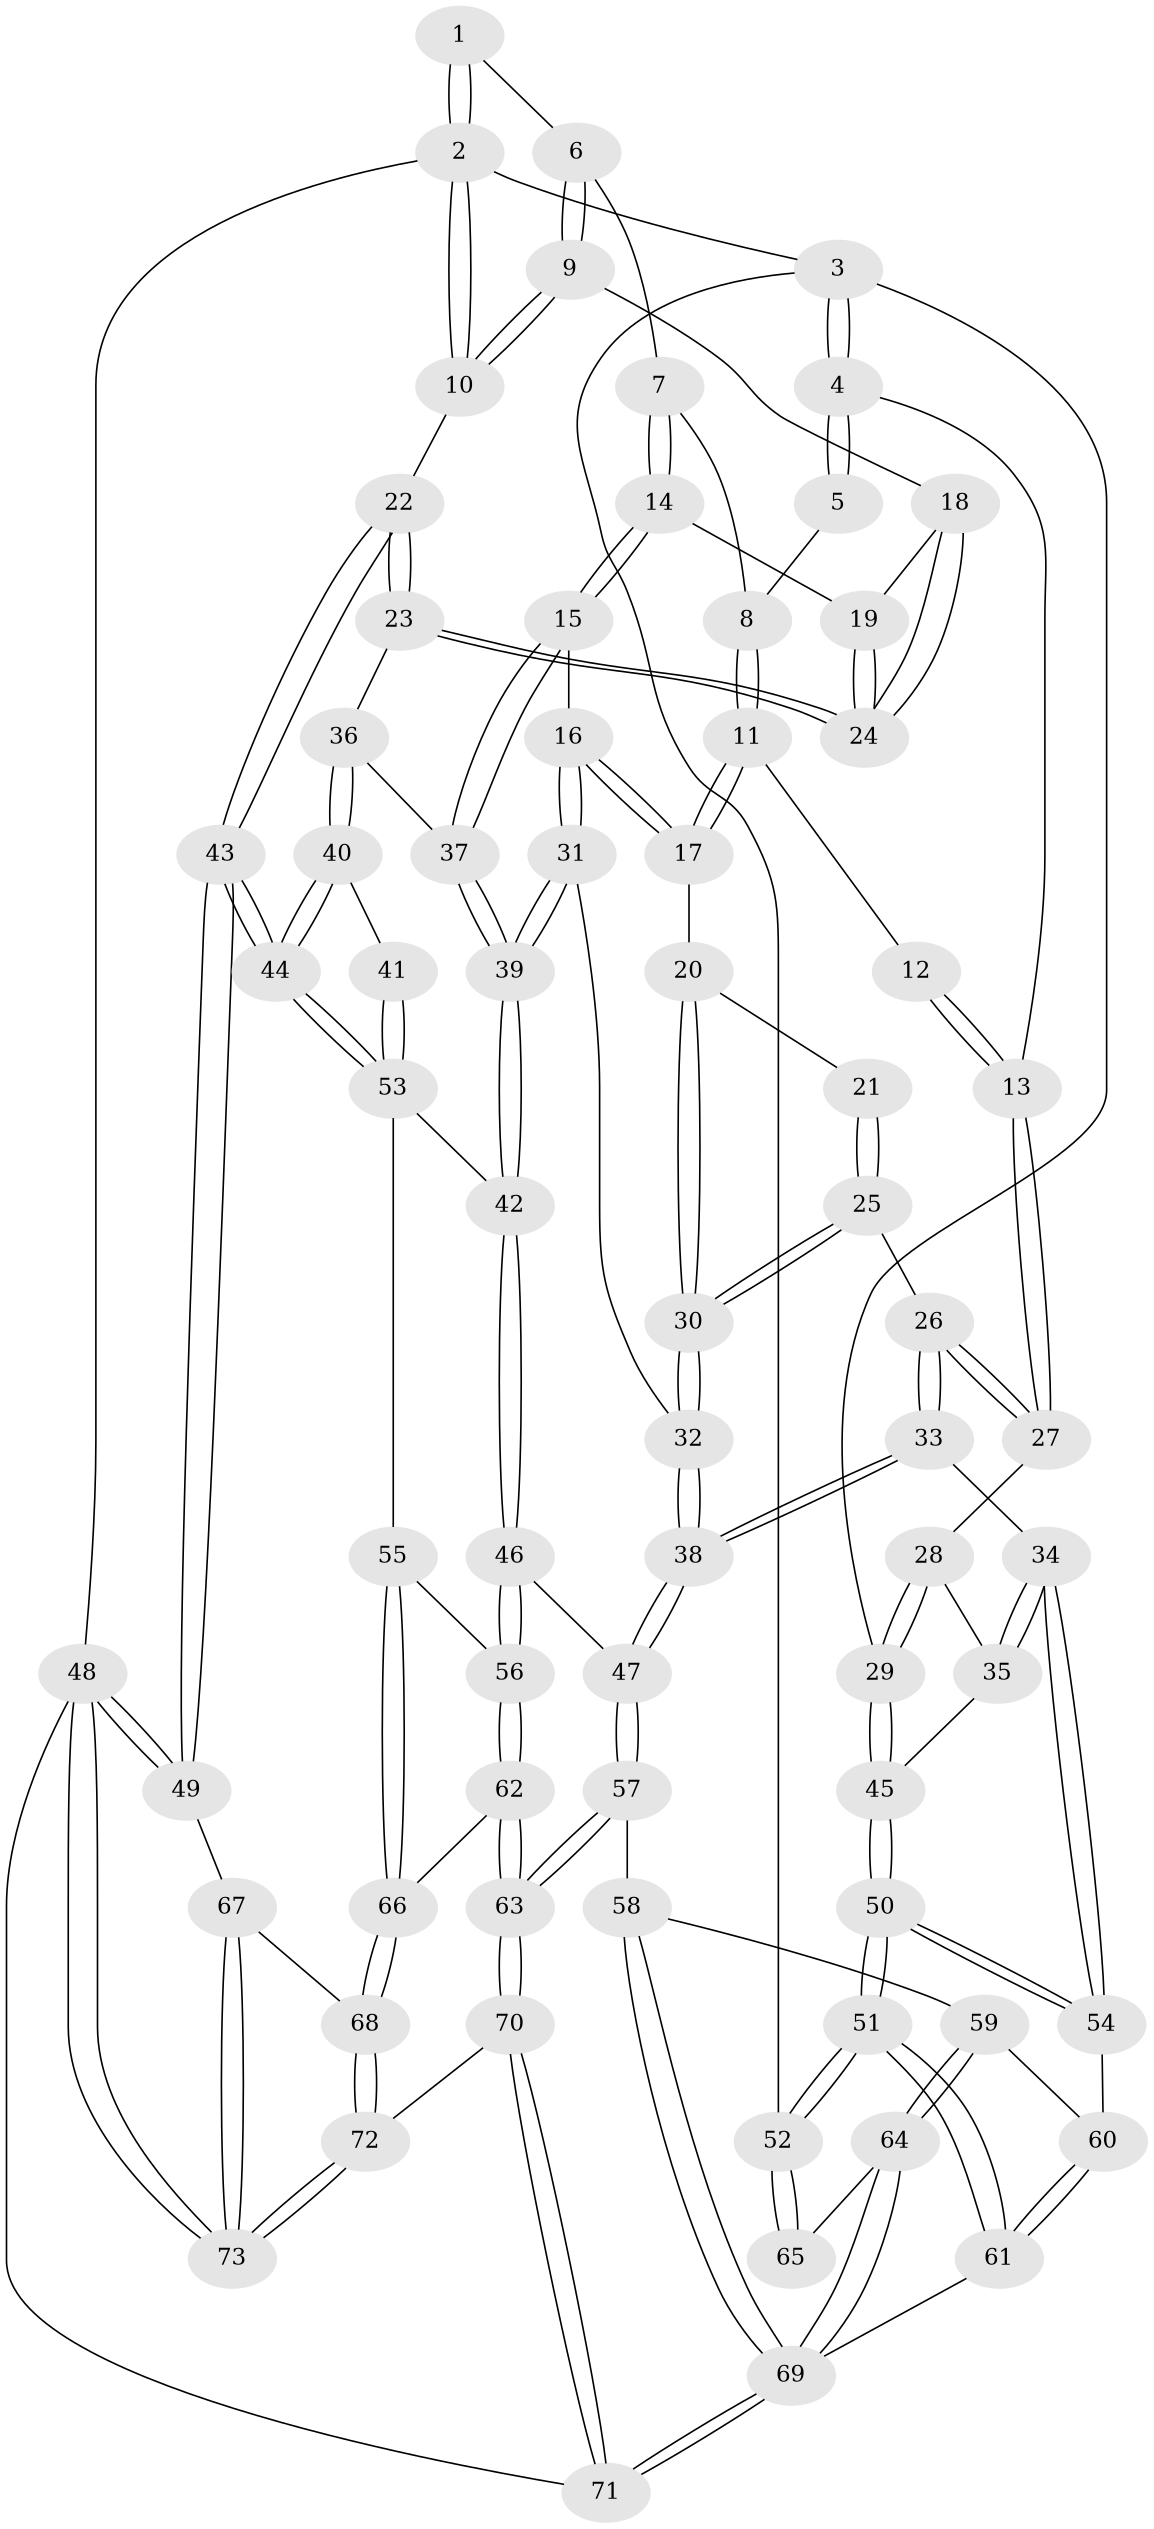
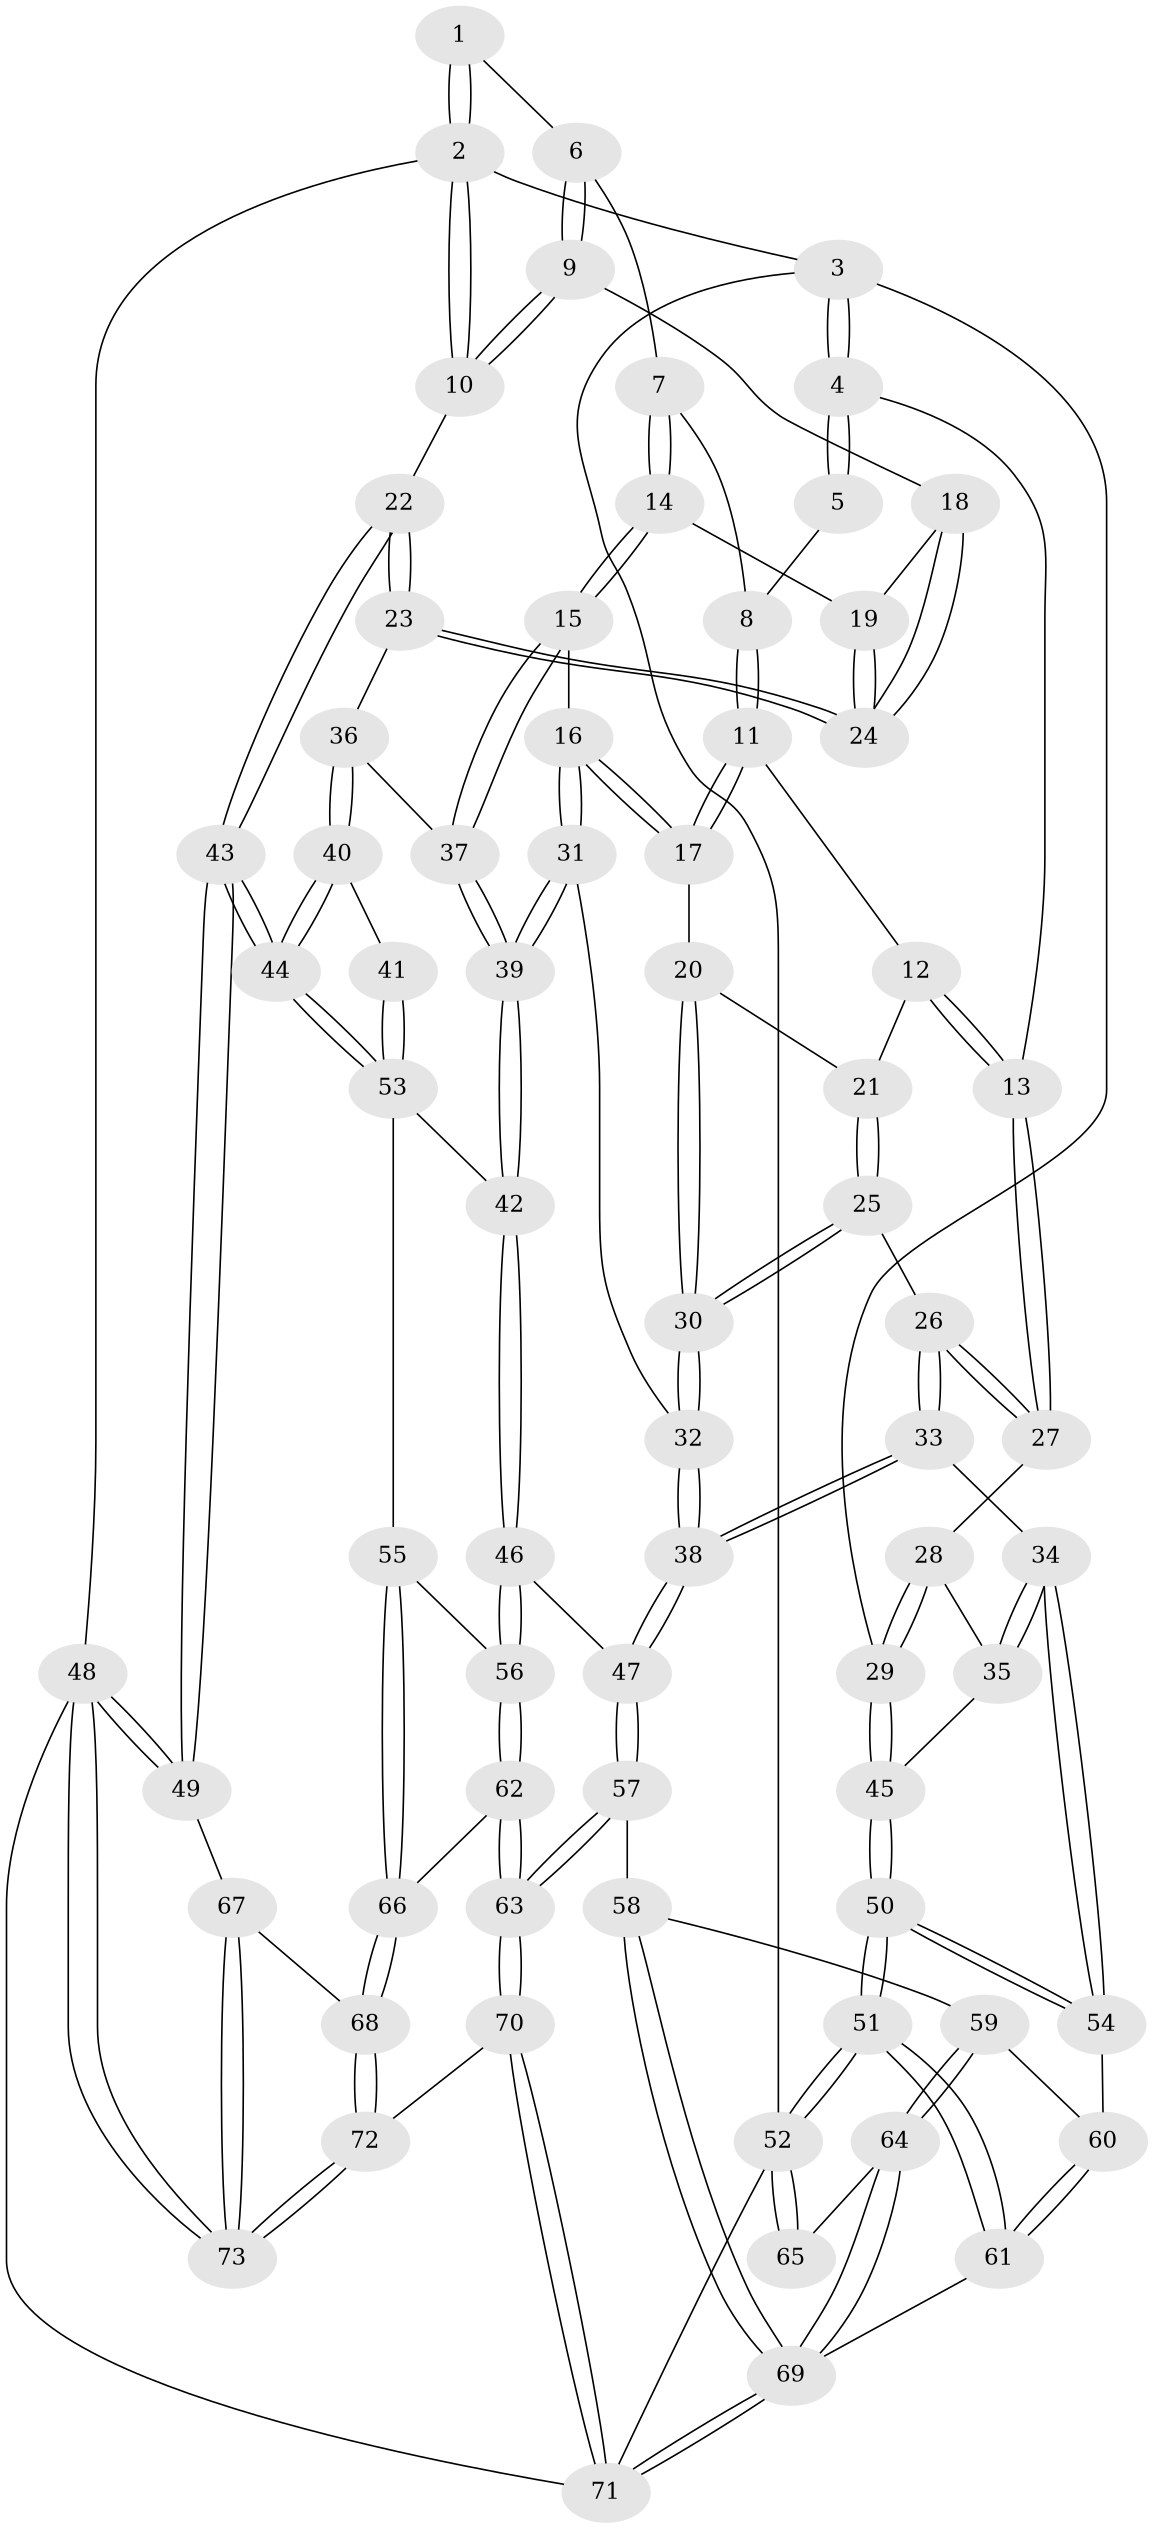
none -> (892, 1030)
none -> (690, 2316)
